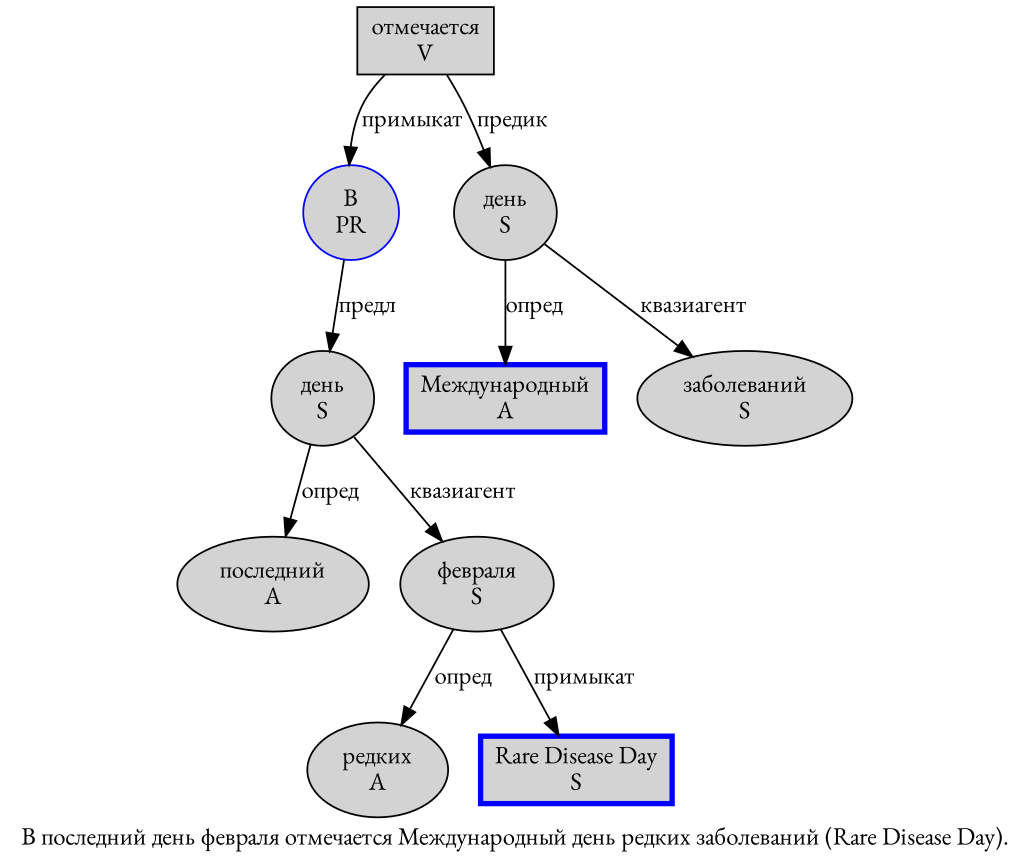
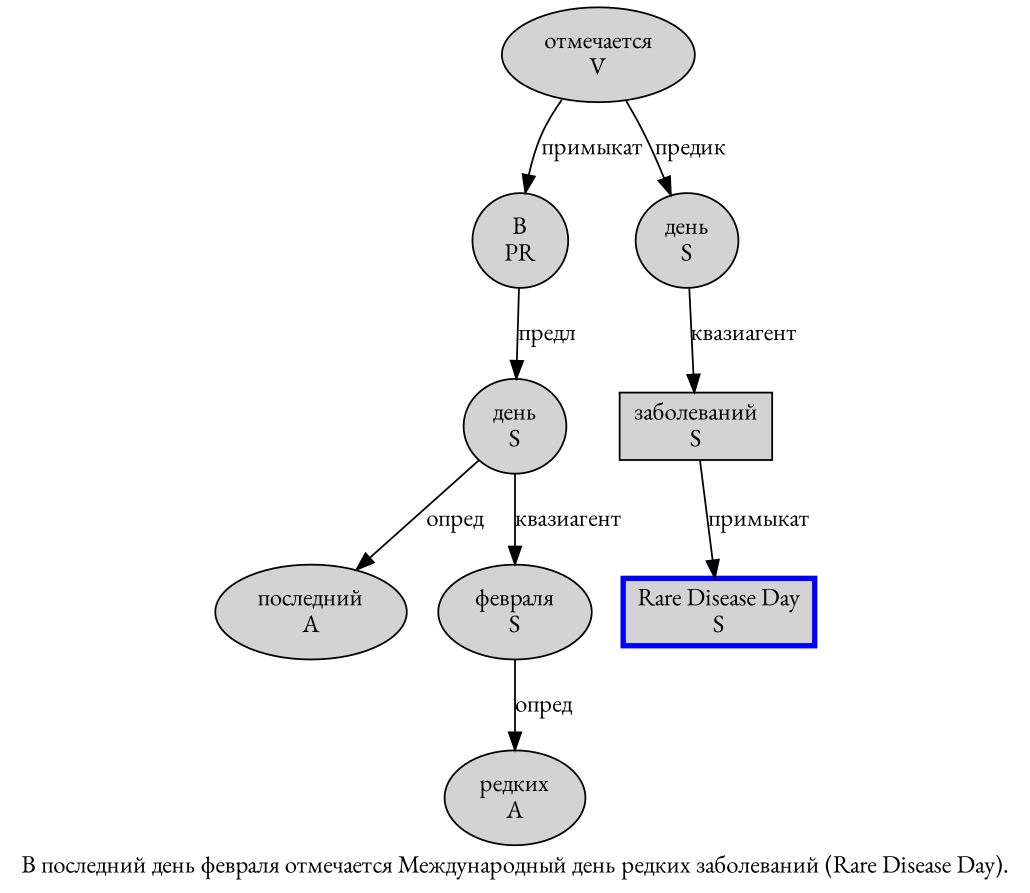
(426, 41) -> (598, 55)
(351, 213) -> (520, 241)
(505, 398) -> none
(745, 398) -> (696, 426)
(526, 675) -> (706, 510)
